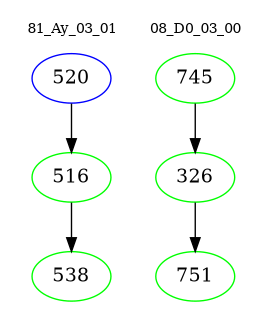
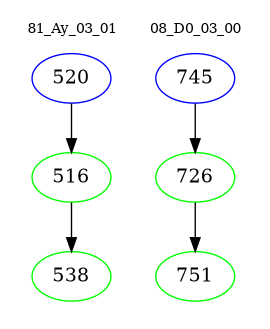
(195, 78) -> (195, 78)
(195, 177) -> (195, 177)
